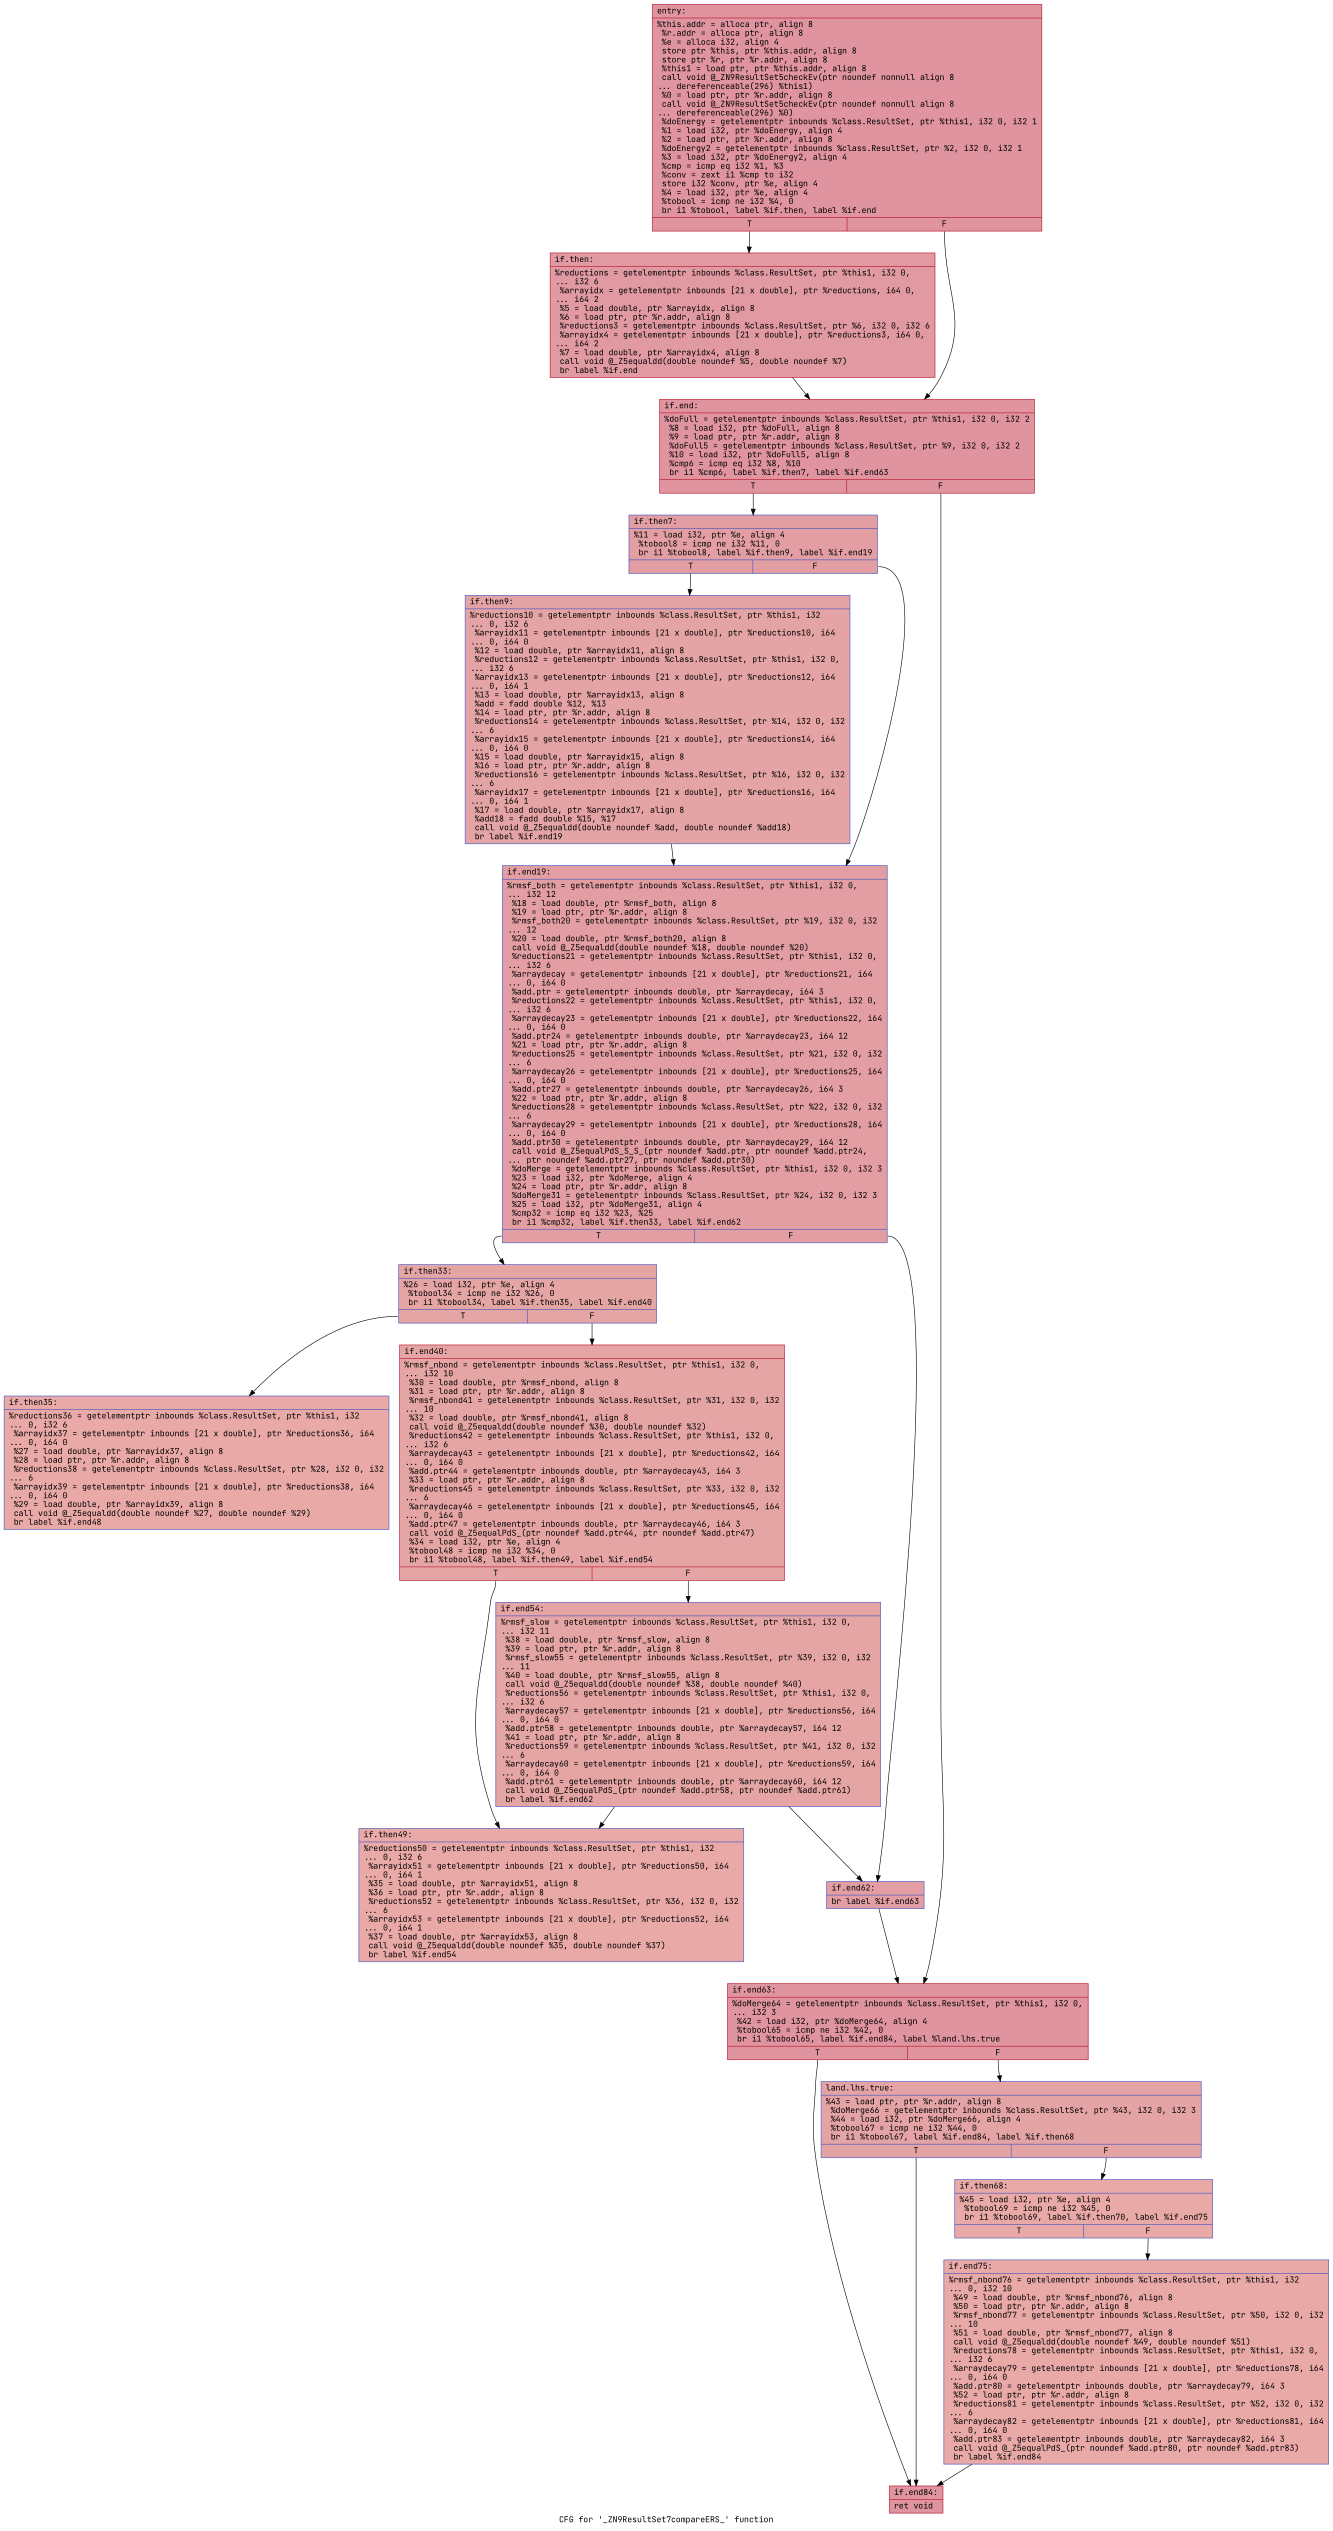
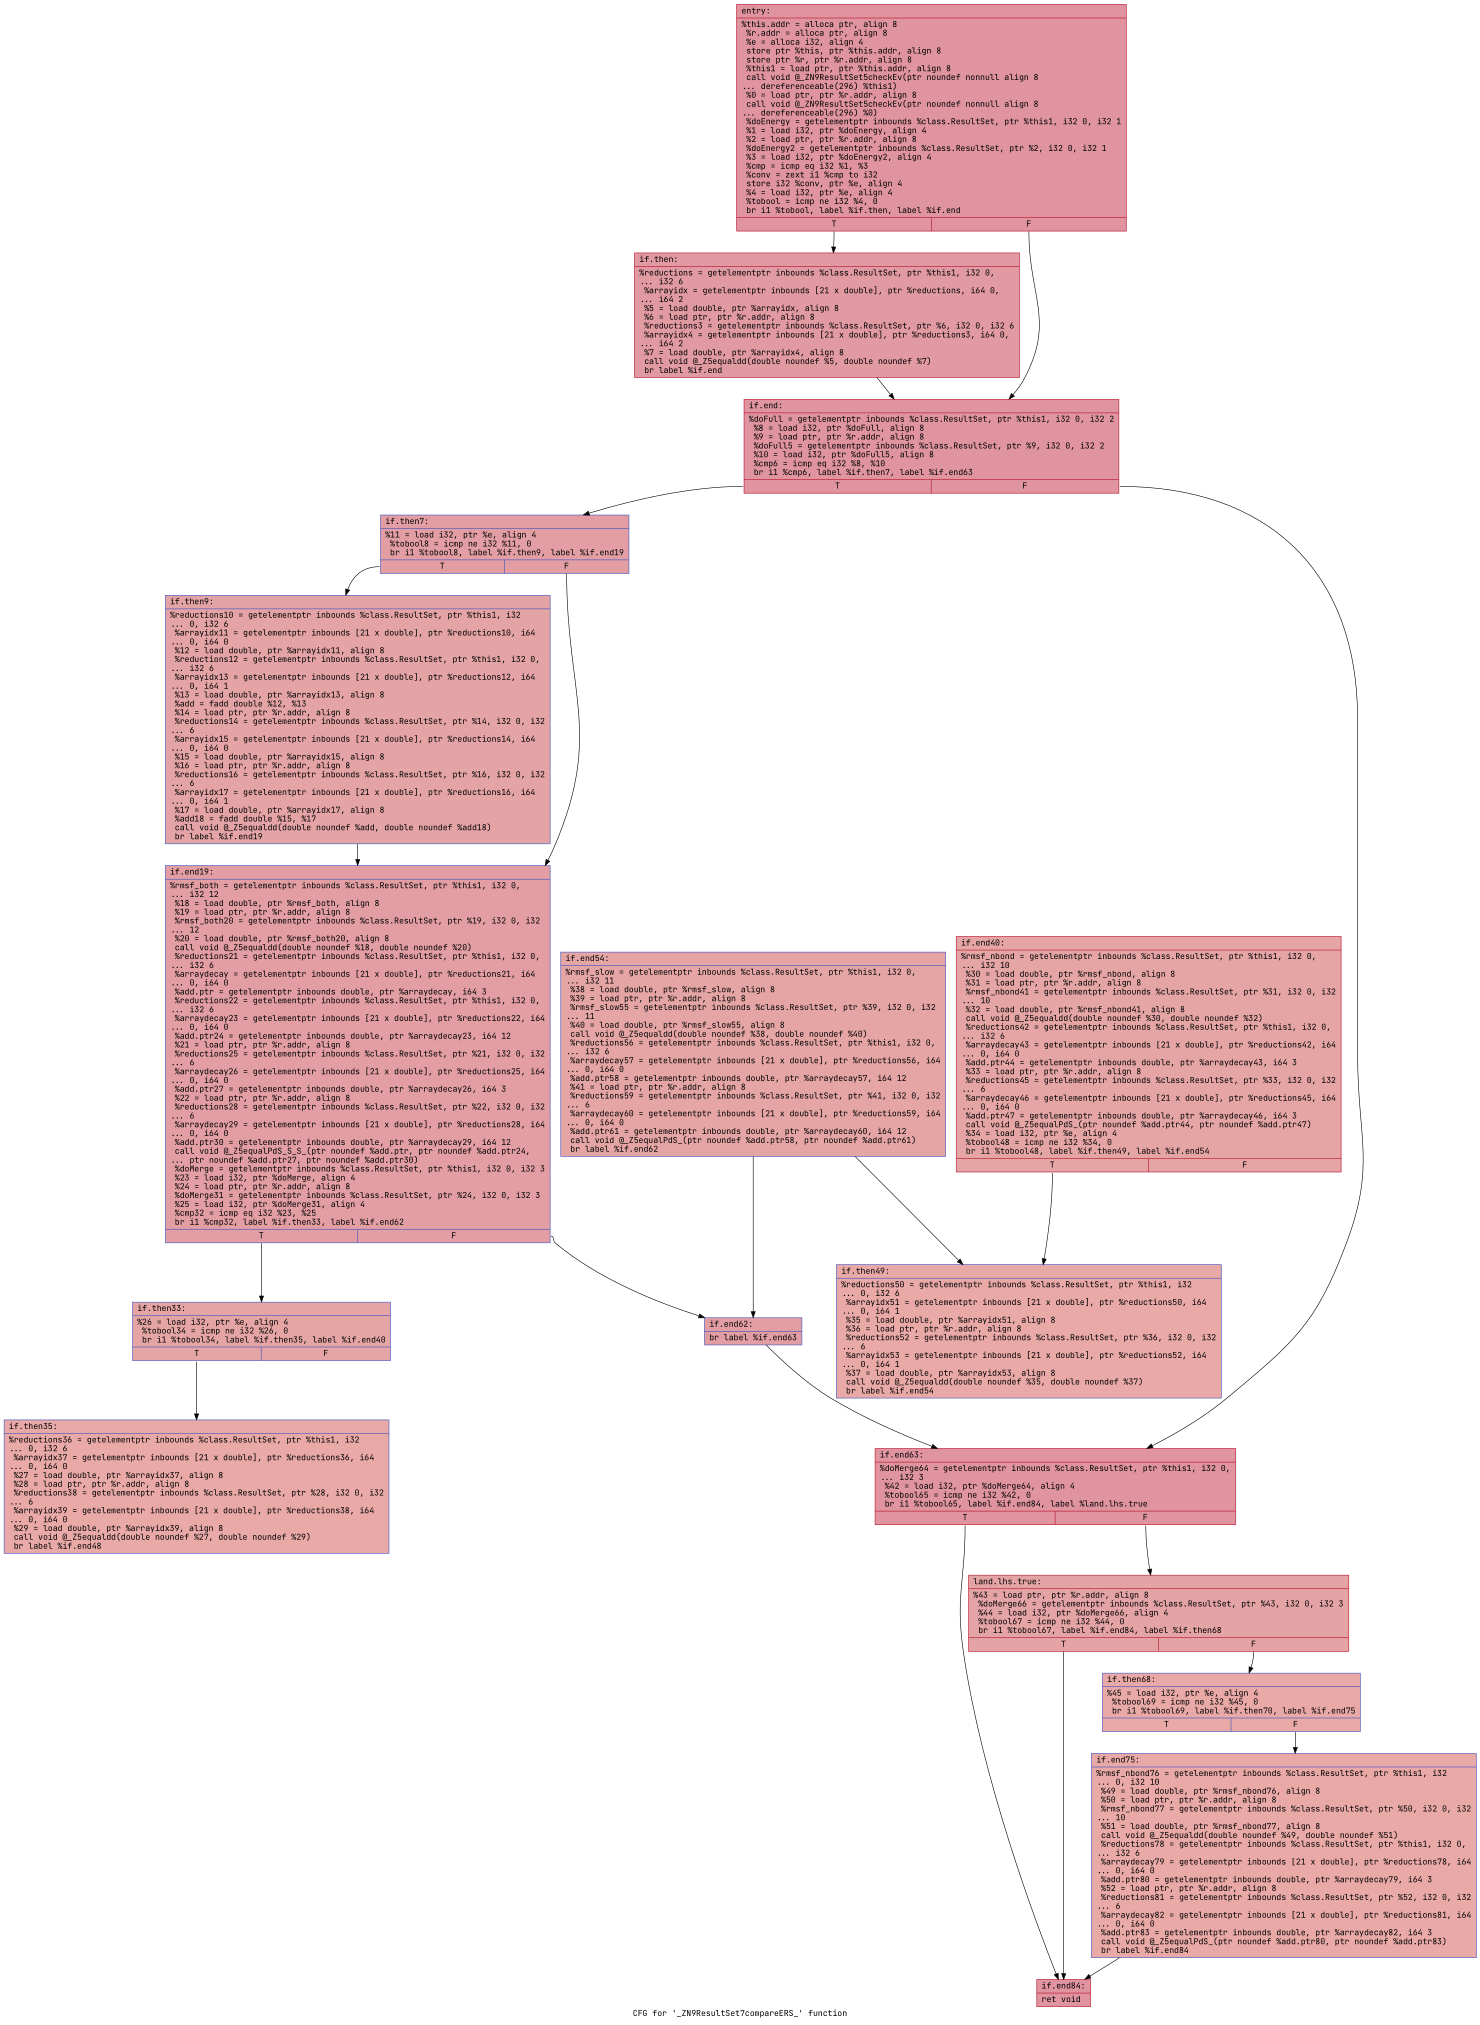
(592, 1331) -> none
(688, 1589) -> none
(1011, 2120) -> (1159, 1613)
